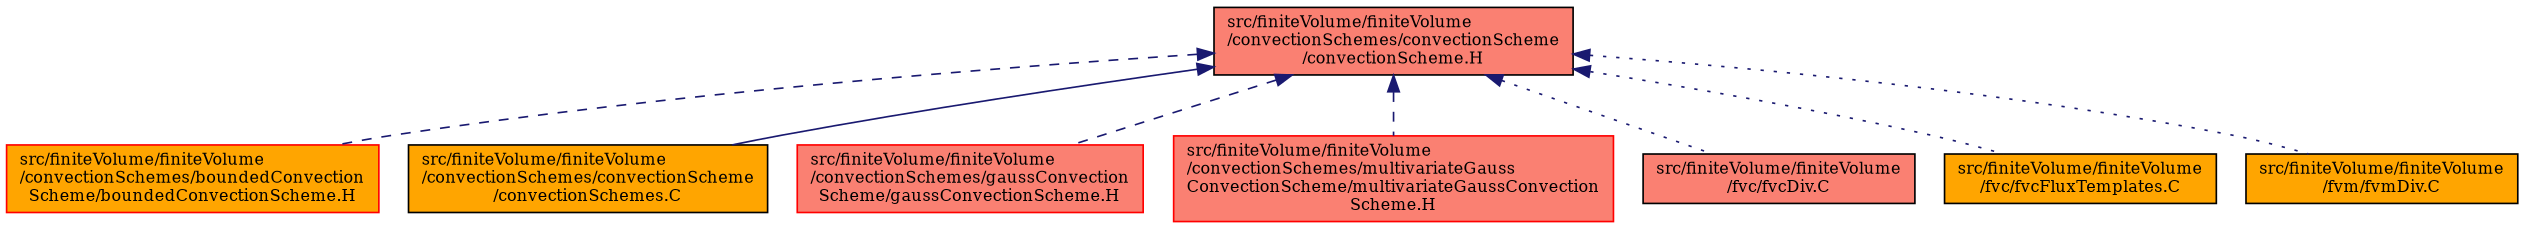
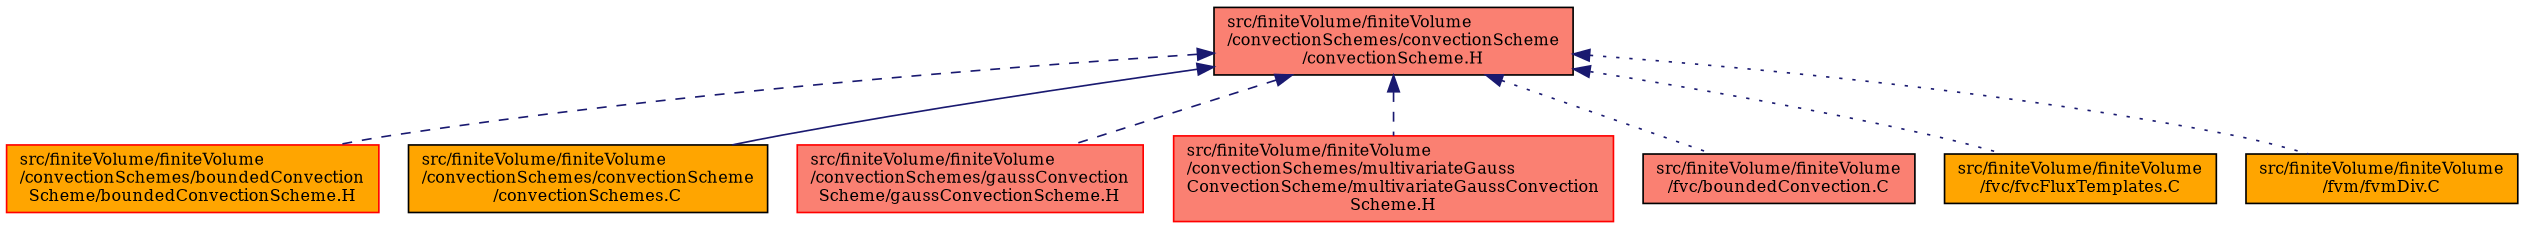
(1779, 179) -> (1779, 179)
